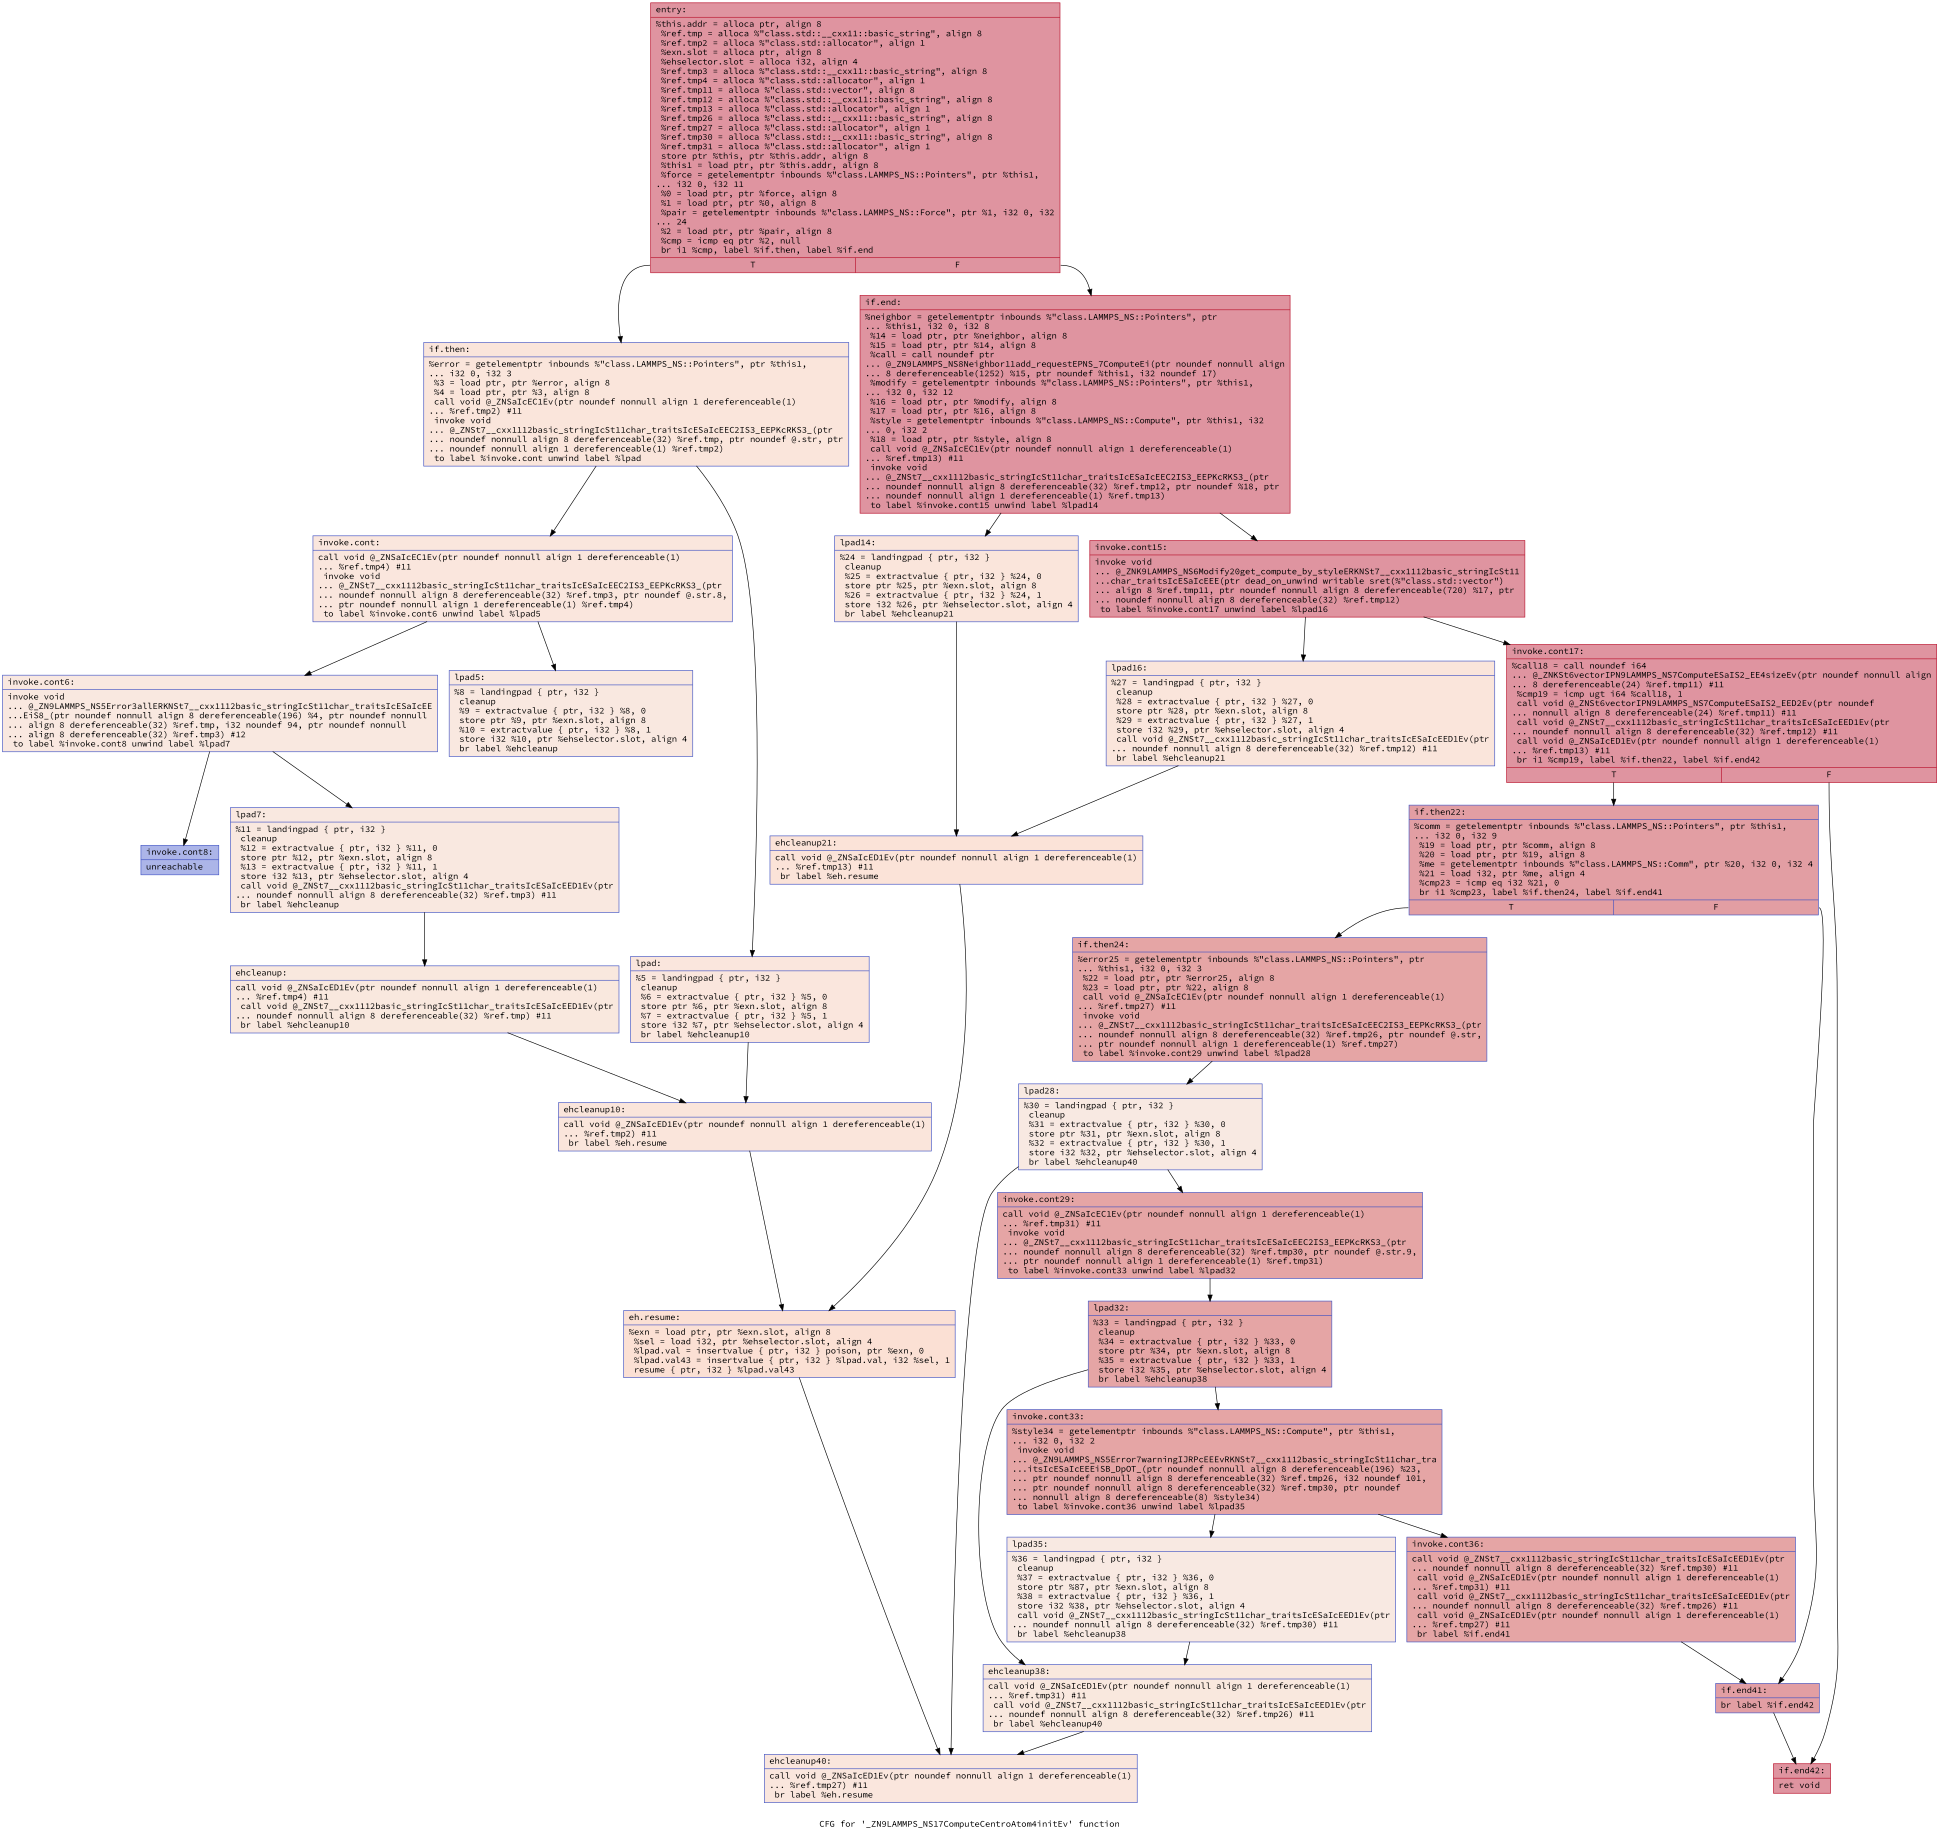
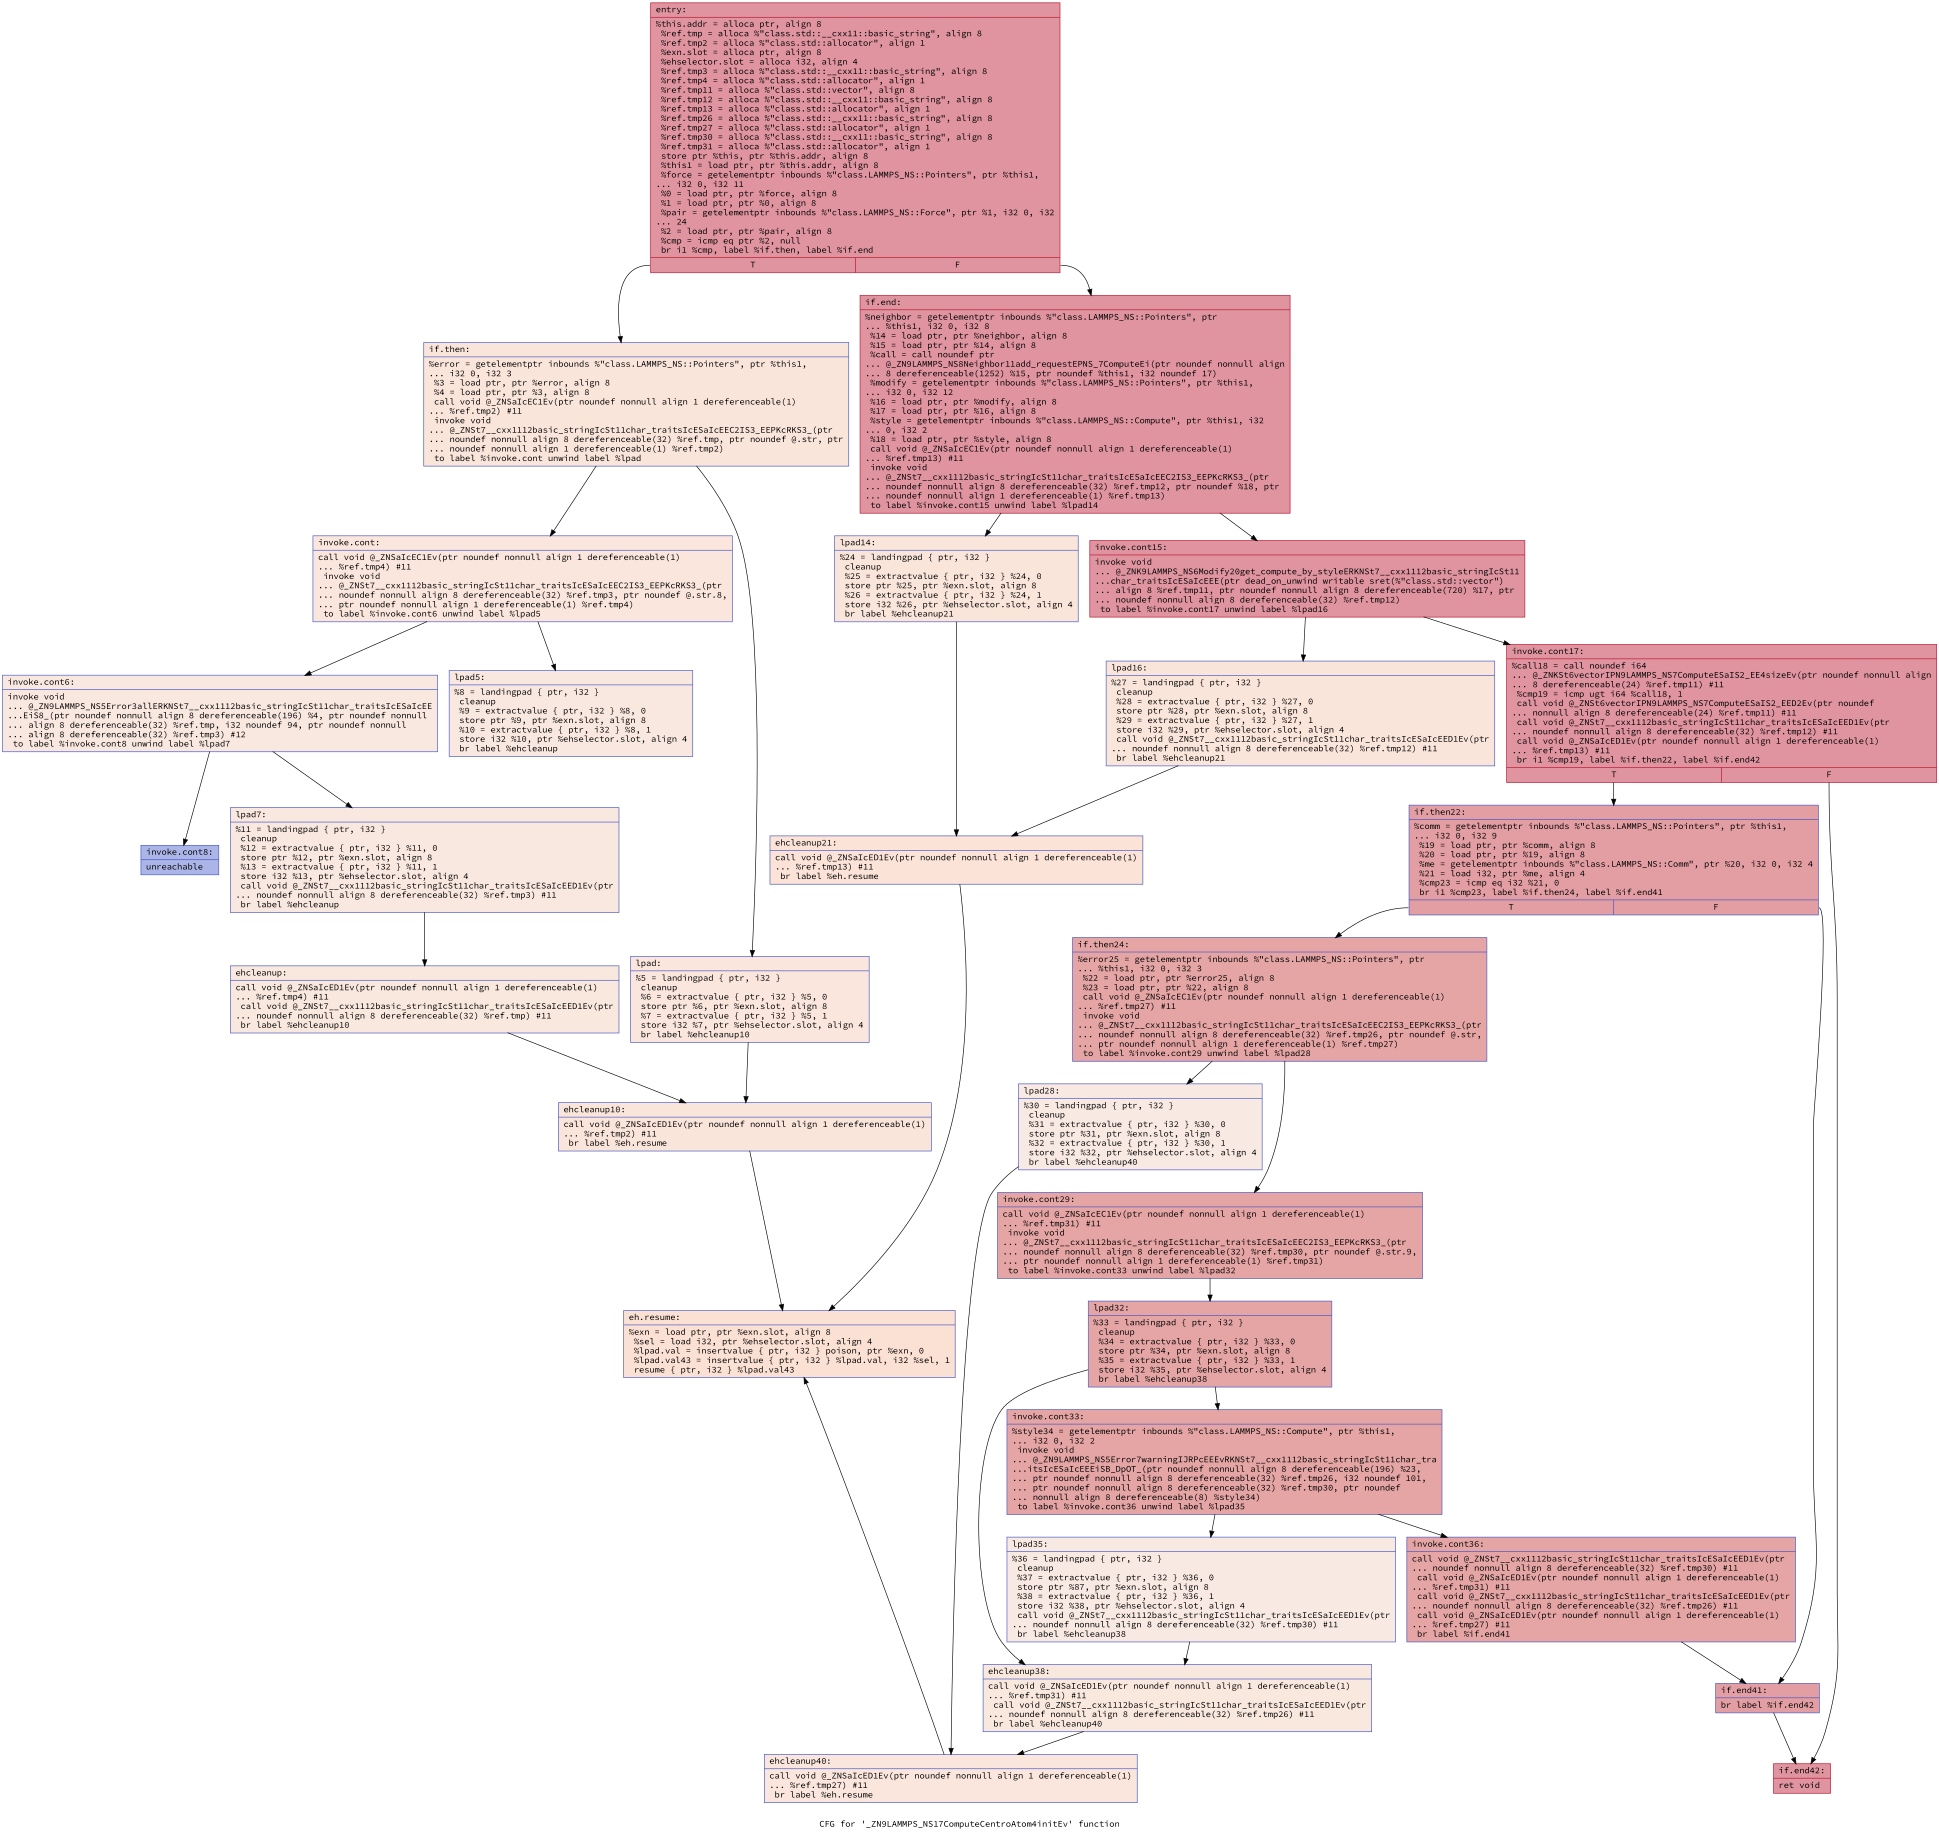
(1173, 1178) -> (1280, 1126)
(867, 1564) -> (877, 1568)
